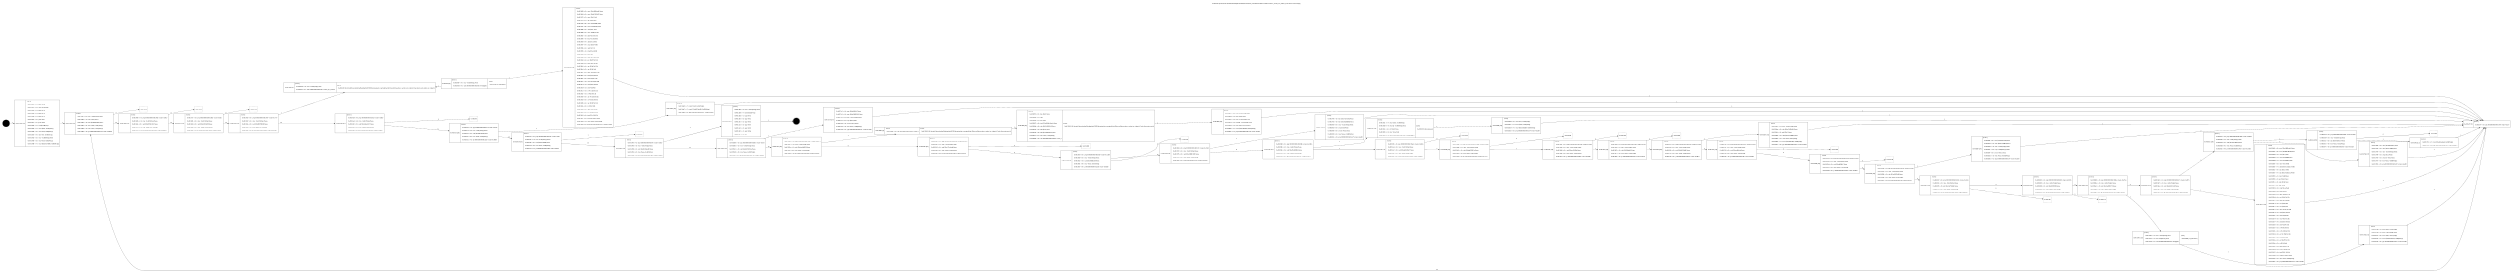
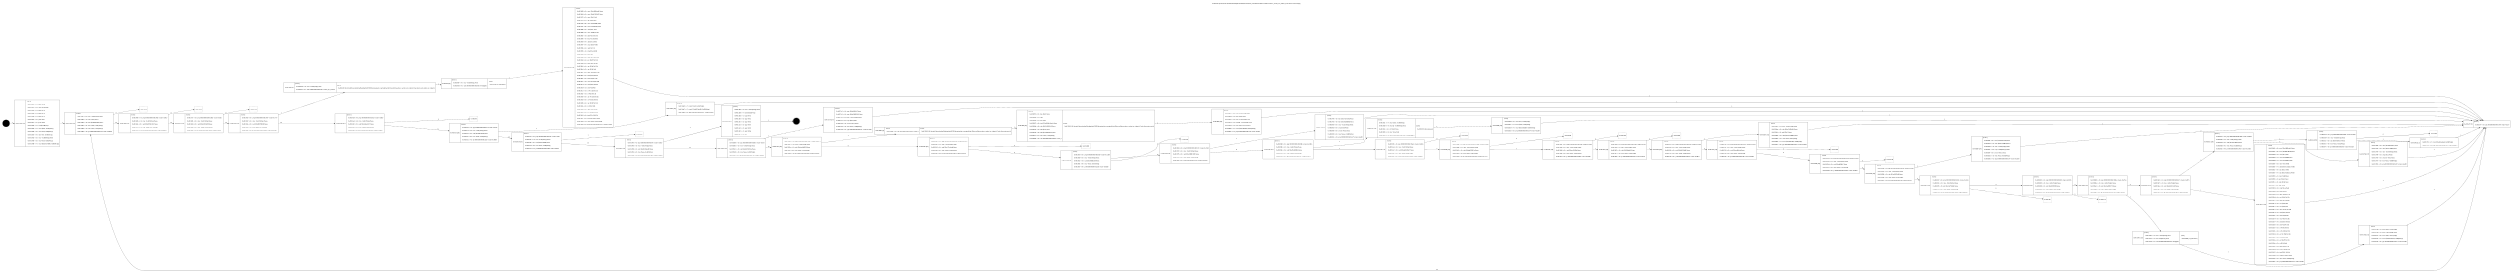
(439, 87) -> (438, 85)
